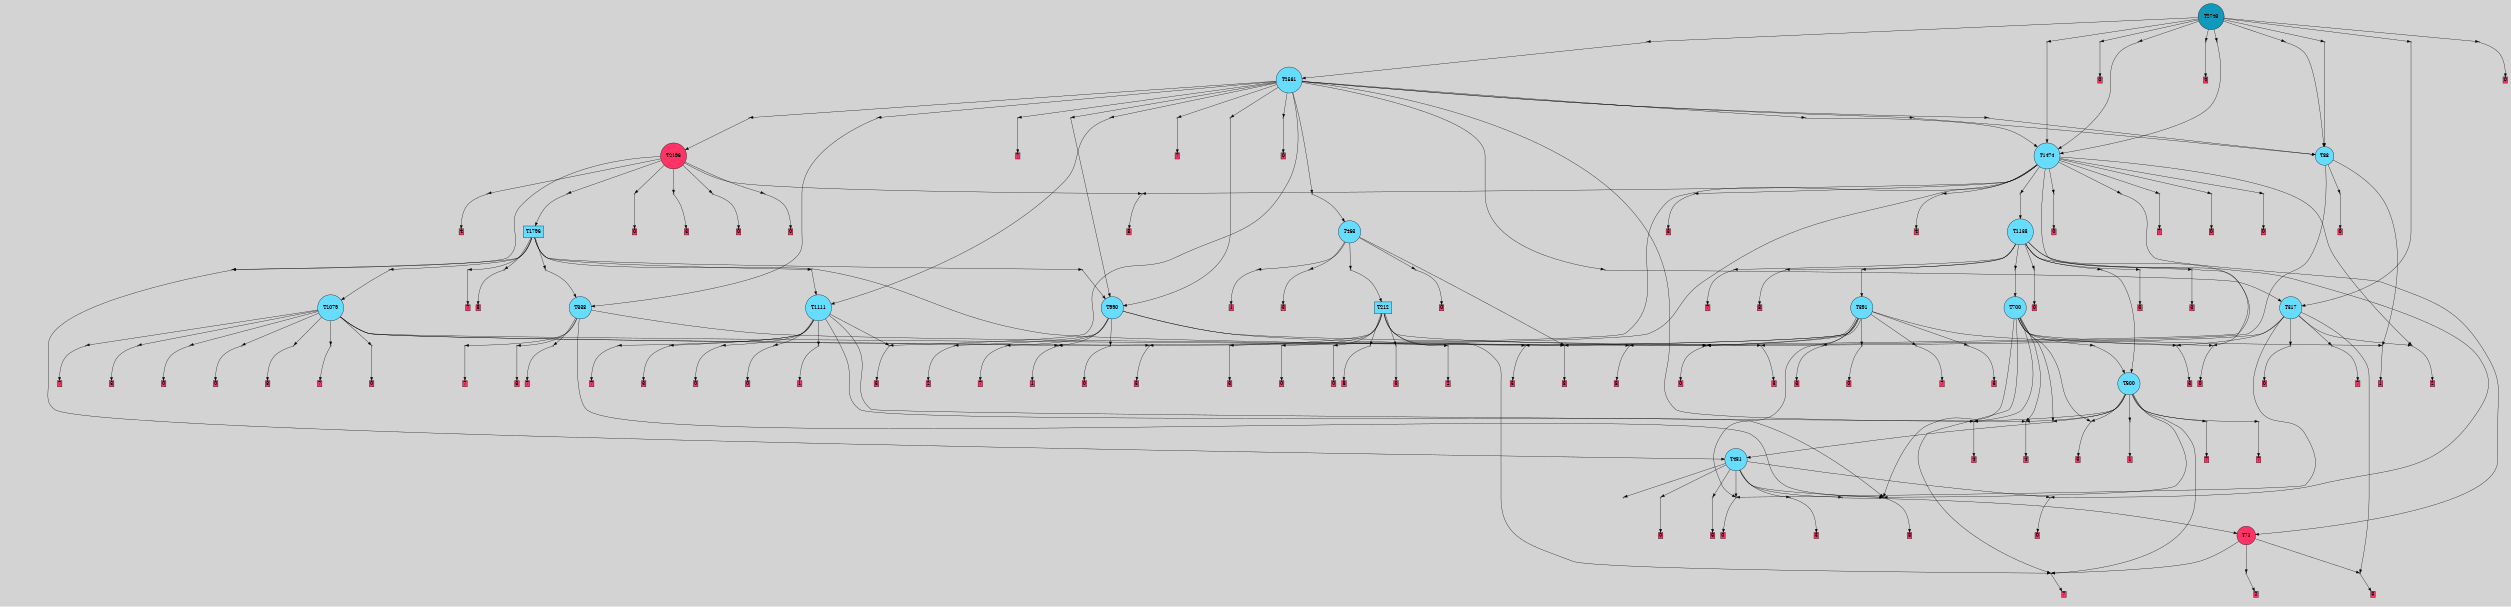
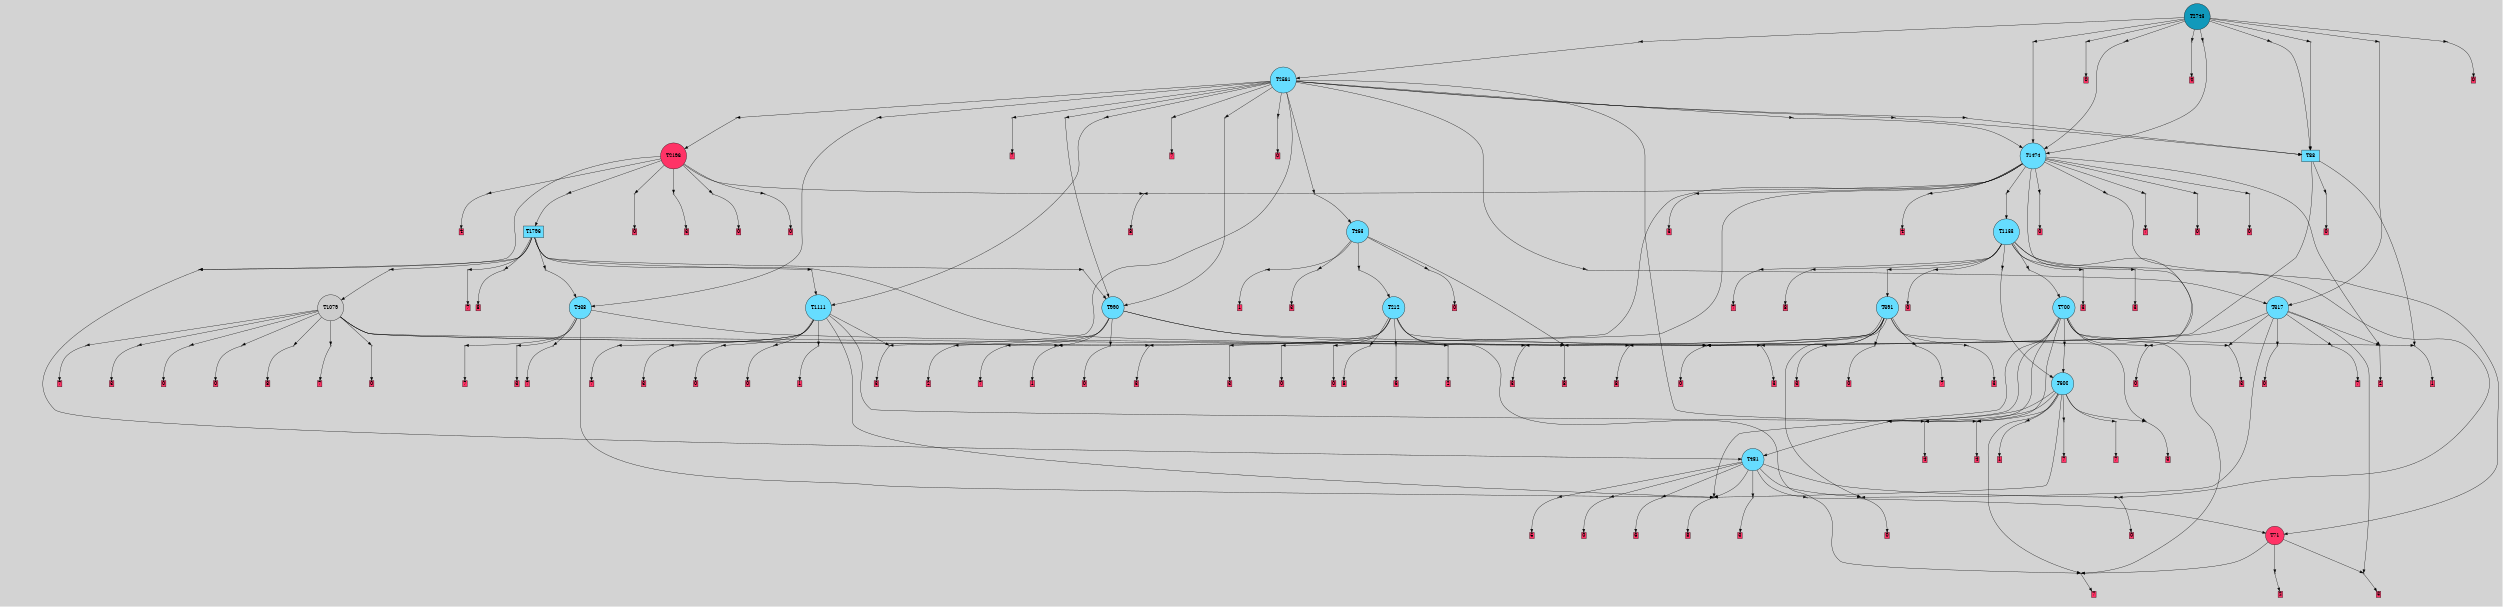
(2325, 156) -> (2311, 156)
(331, 308) -> (331, 308)
(580, 308) -> (580, 308)
(1383, 308) -> (1394, 308)
none -> (1532, 536)
